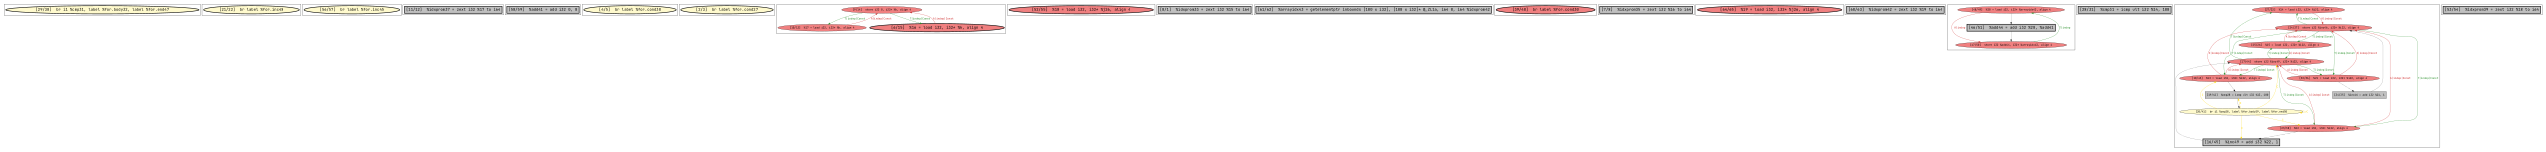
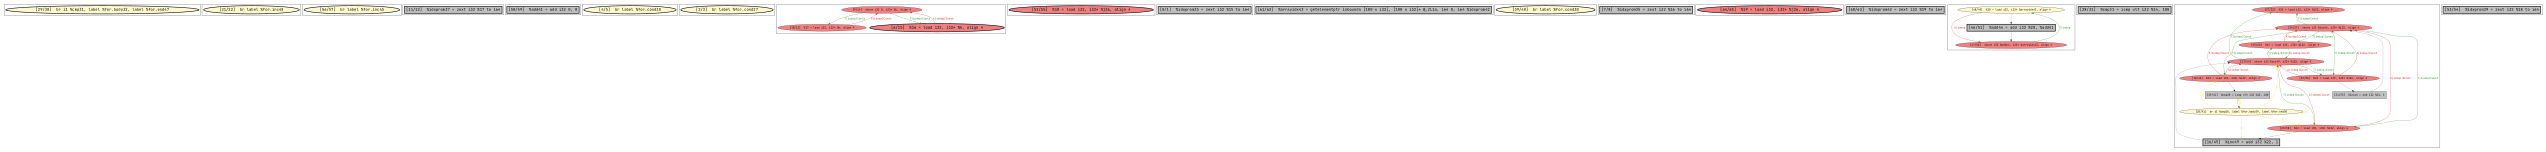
(1546, 10) -> (1546, 10)
(2011, 10) -> (2011, 10)
(2319, 17) -> none
(2252, 70) -> none
